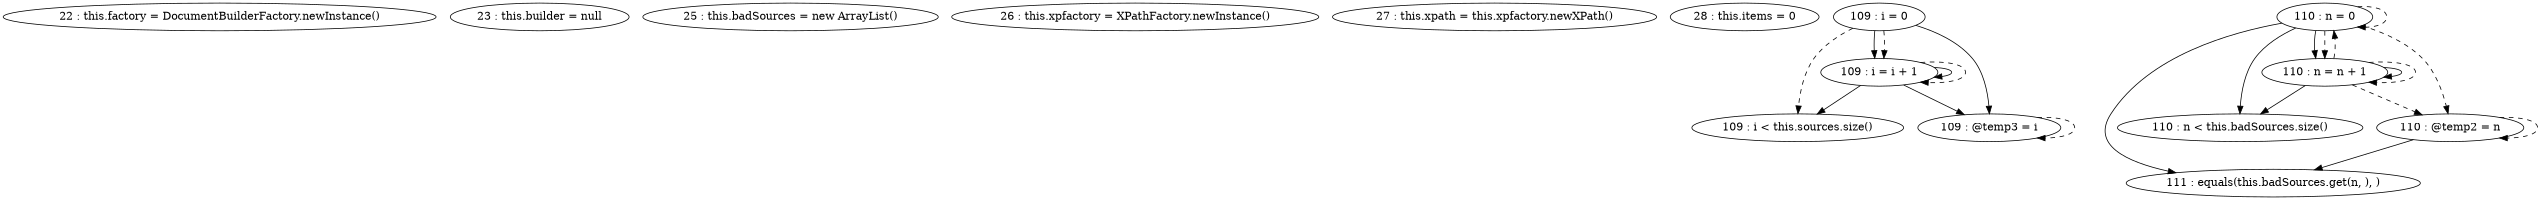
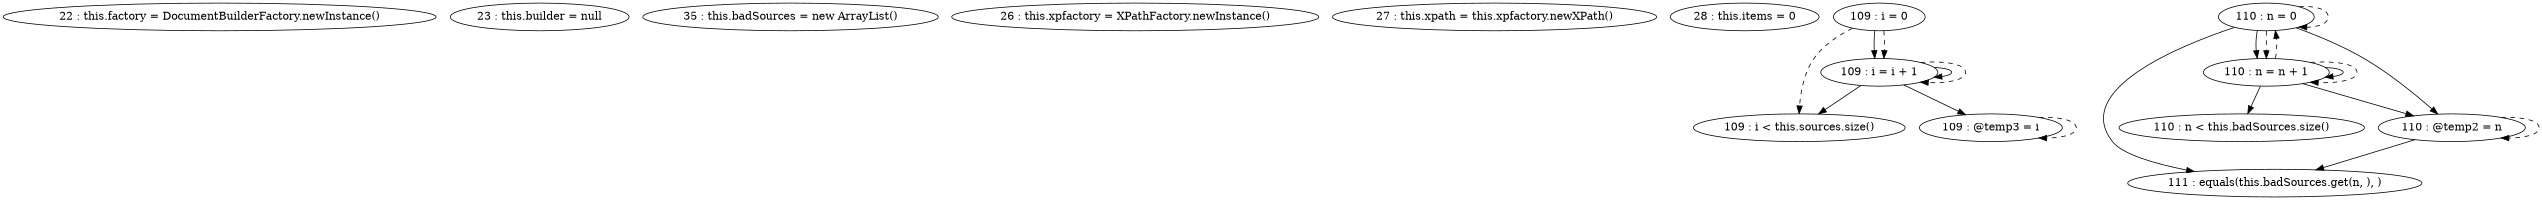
(791, 17) -> (791, 17)
(1967, 53) -> none
(2417, 53) -> (2368, 61)
(2255, 58) -> none
(2384, 98) -> (2354, 99)
